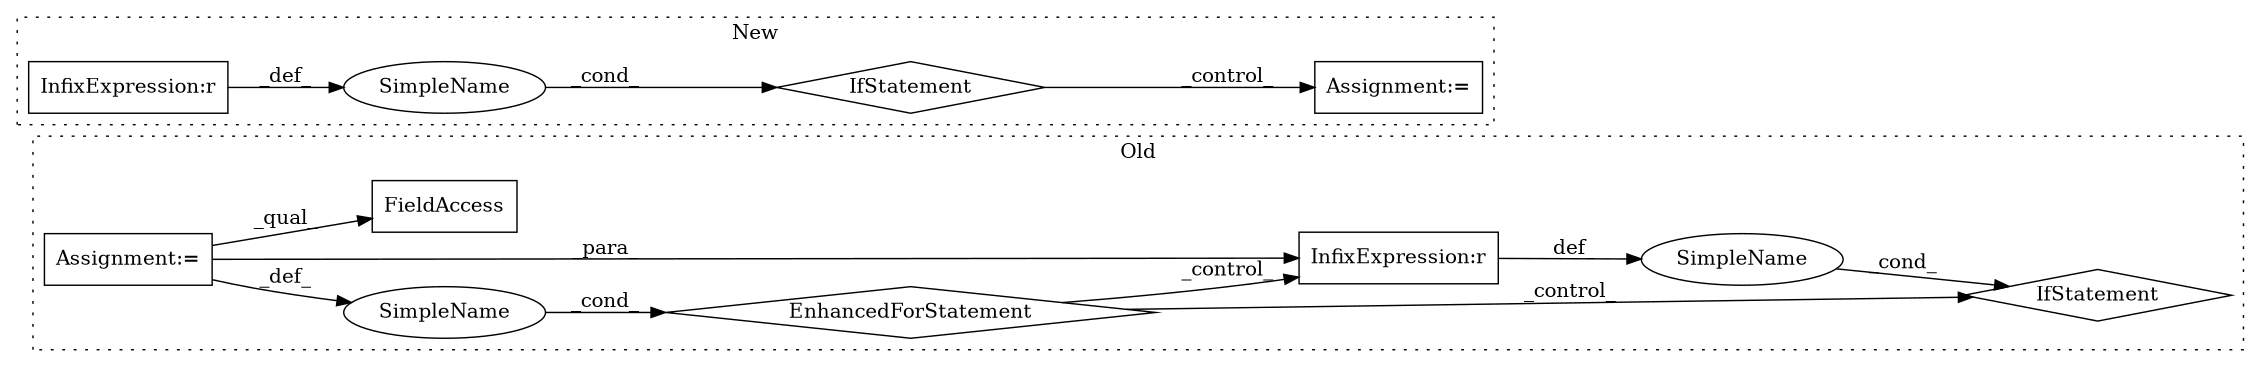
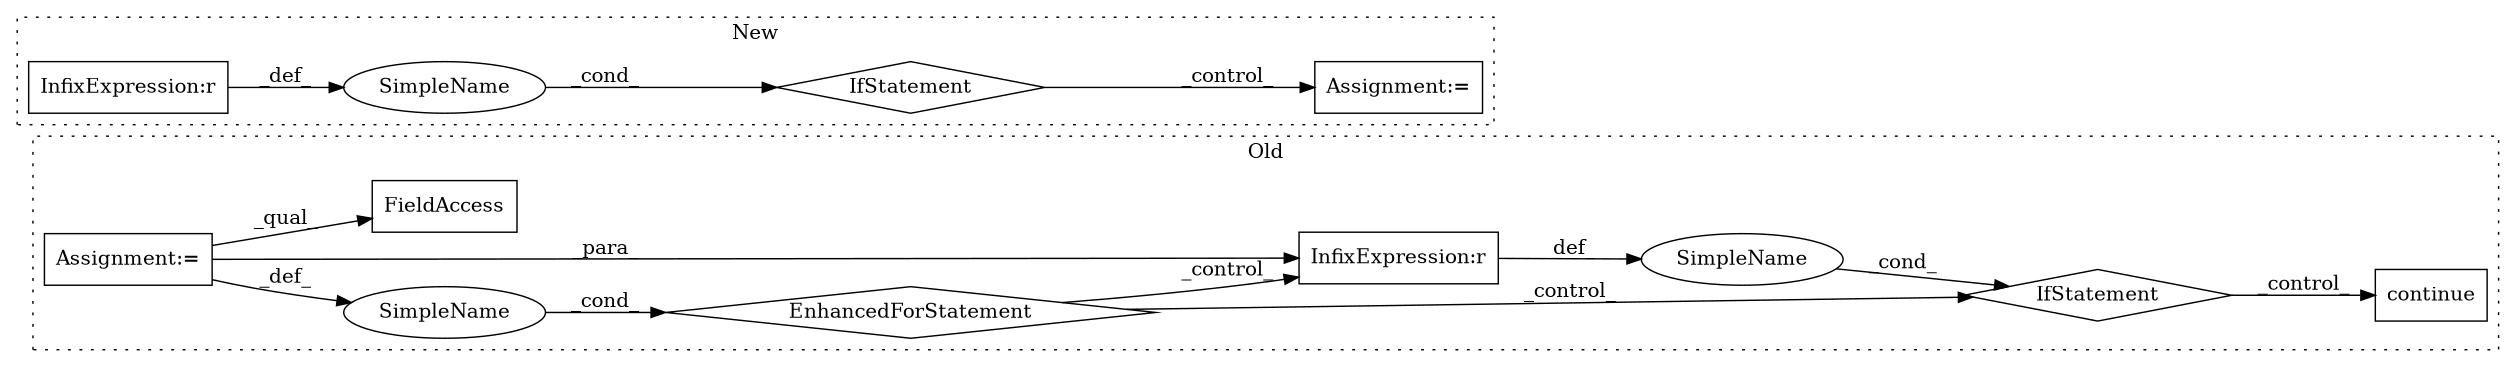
none -> (2431, 295)
